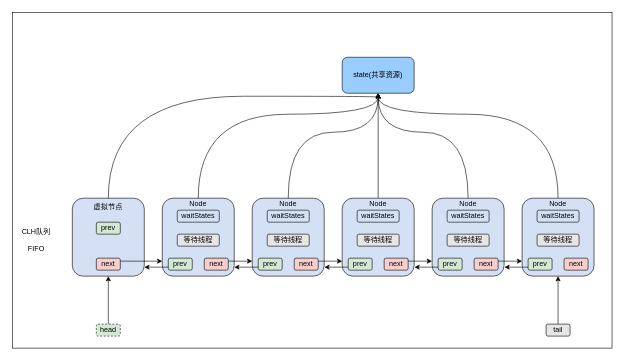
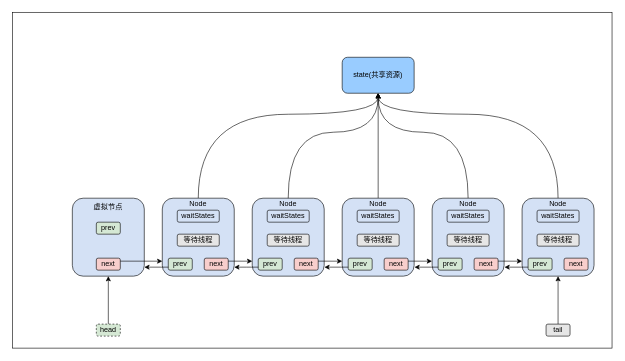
(213, 98) -> none
(36, 240) -> none
